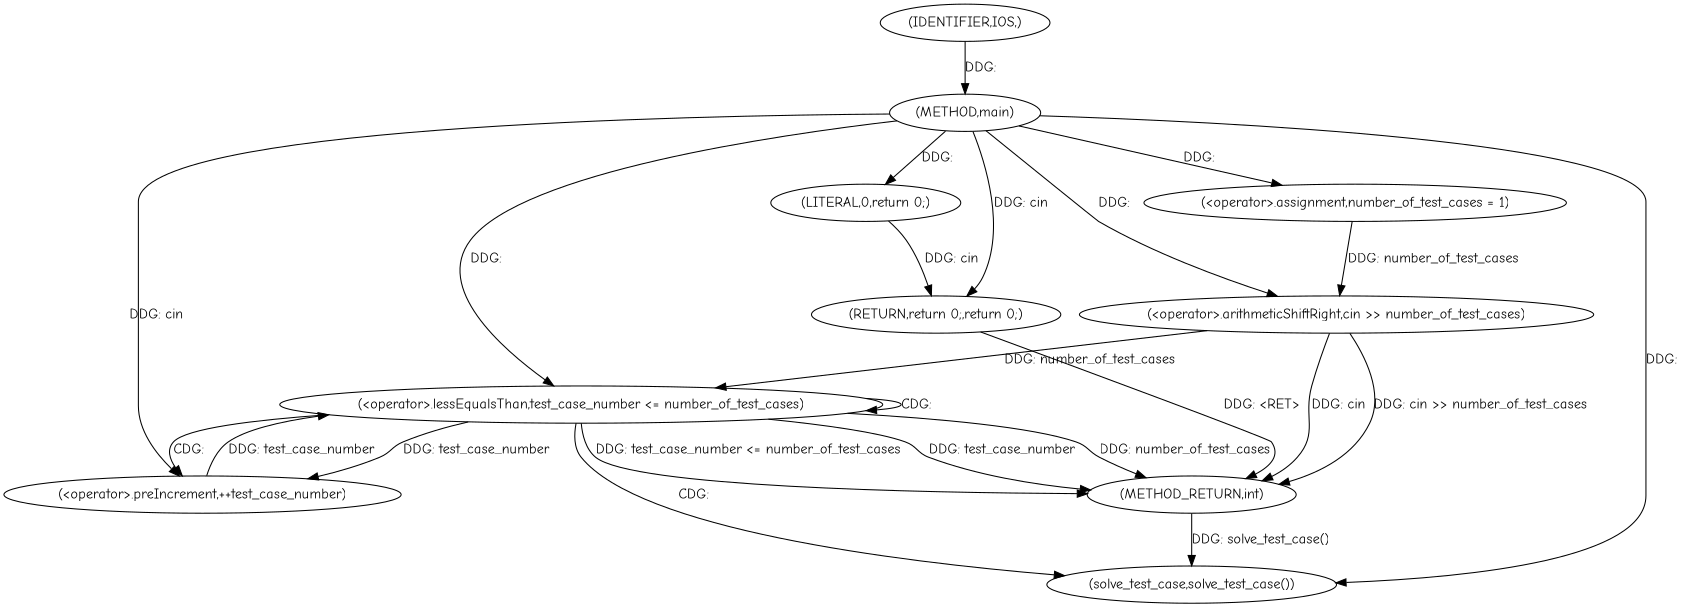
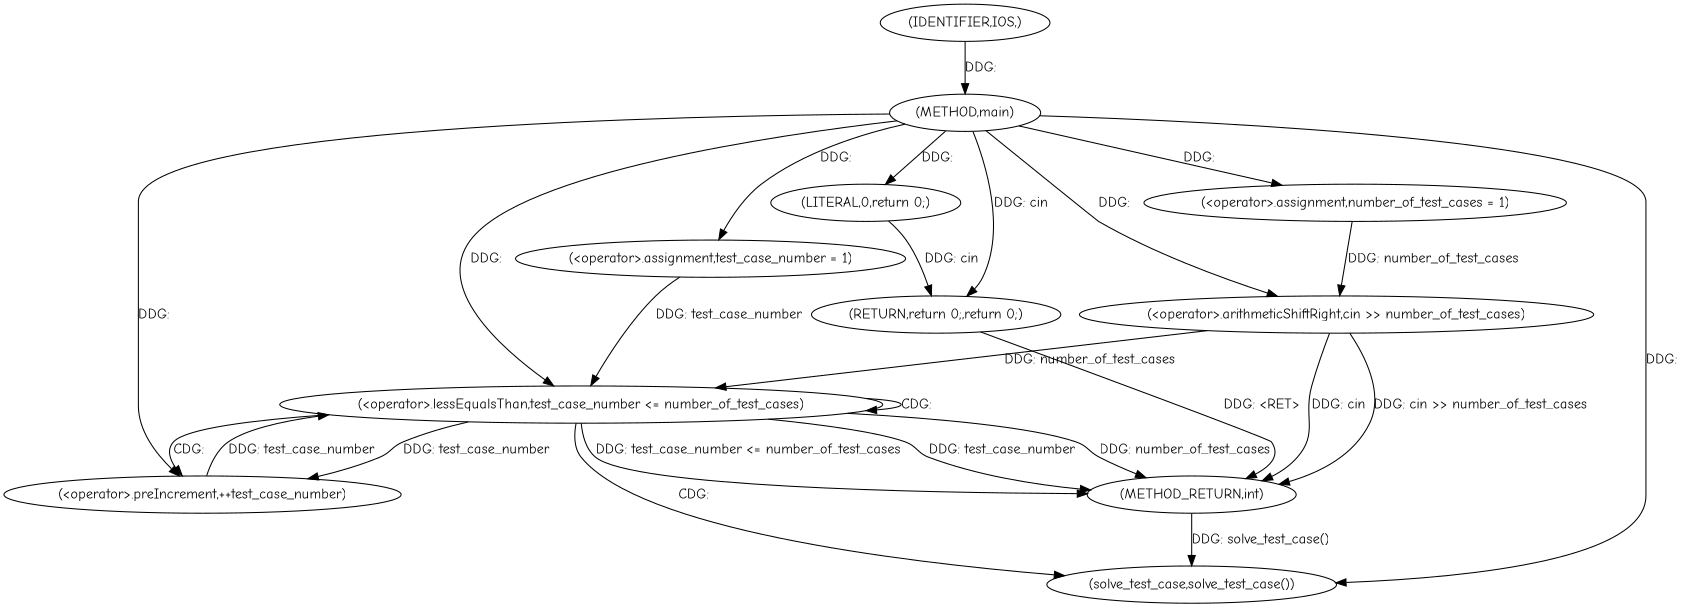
none -> (711, 259)
(156, 315) -> (156, 315)
